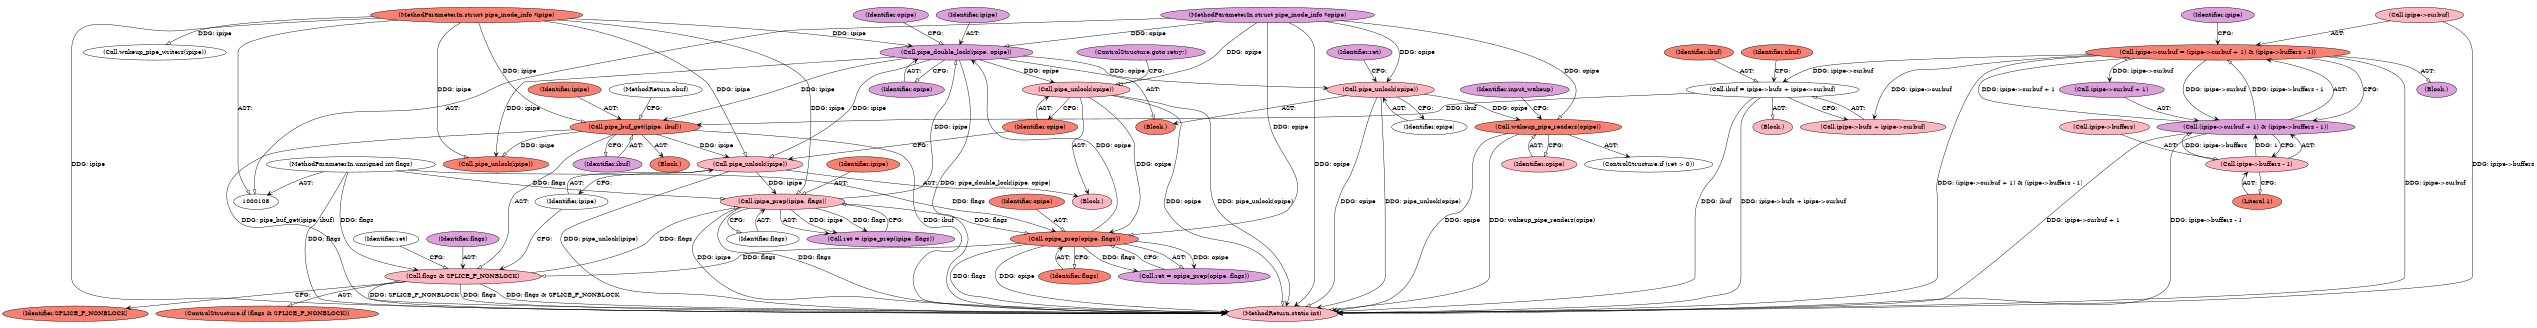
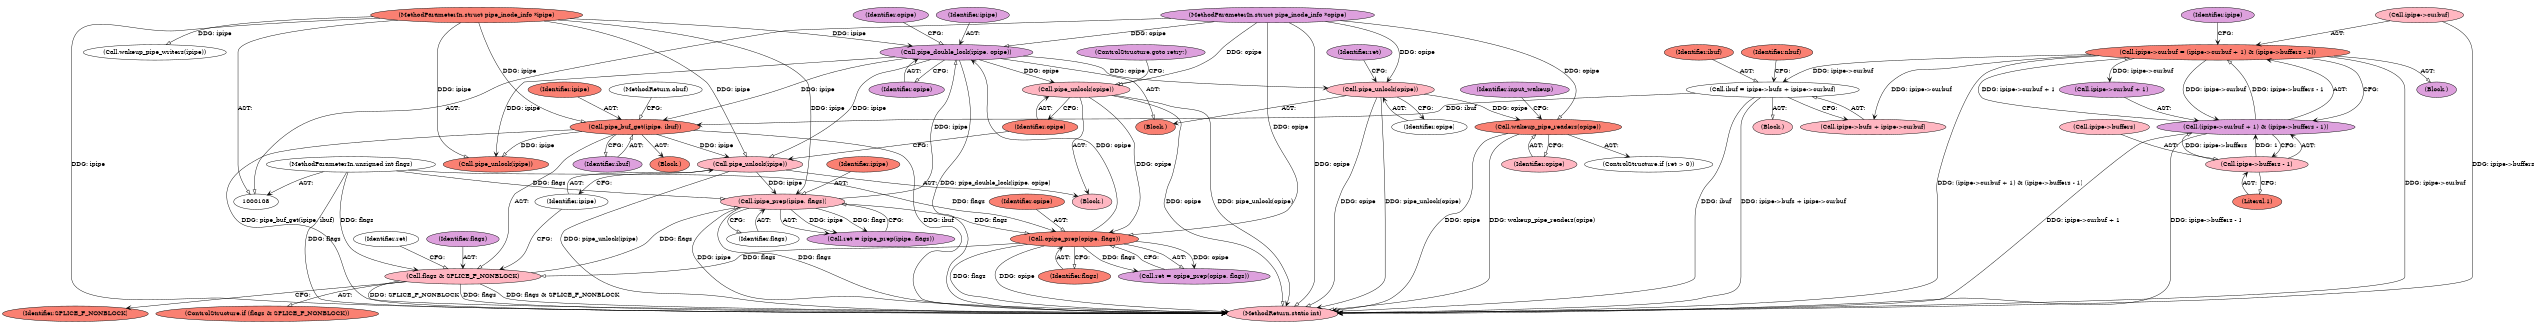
(742, 48) -> (742, 48)
(1315, 160) -> (1315, 160)
